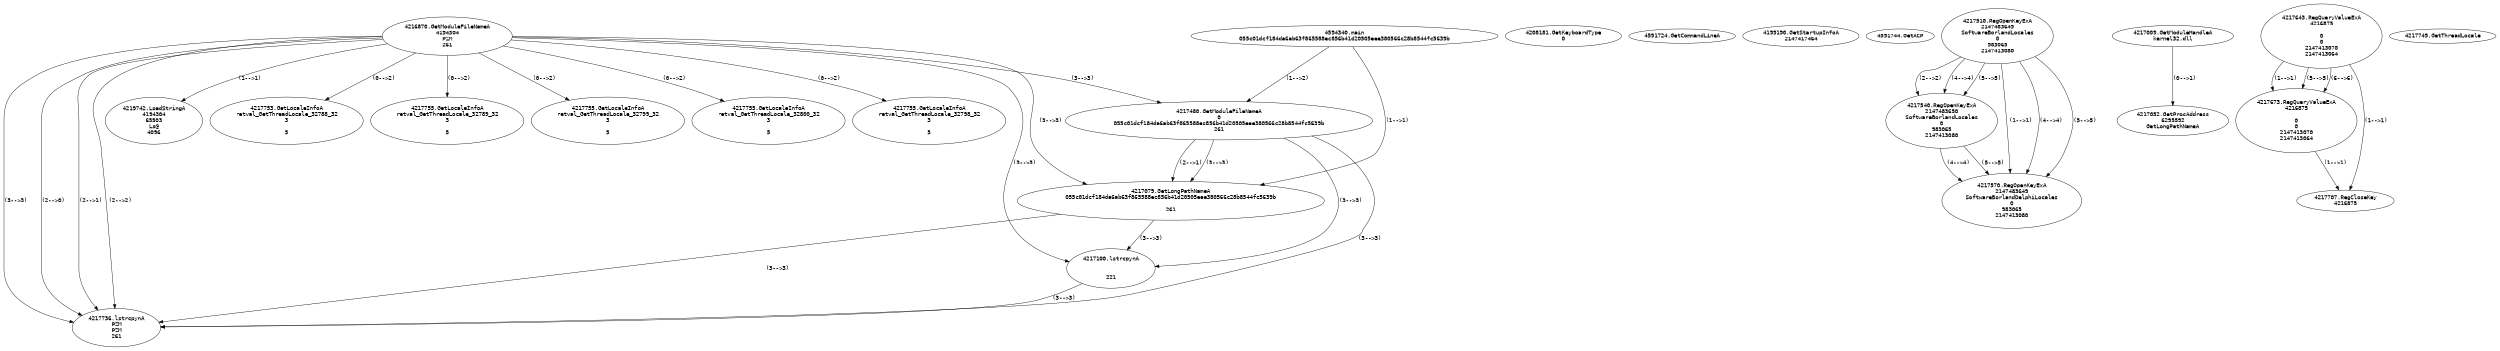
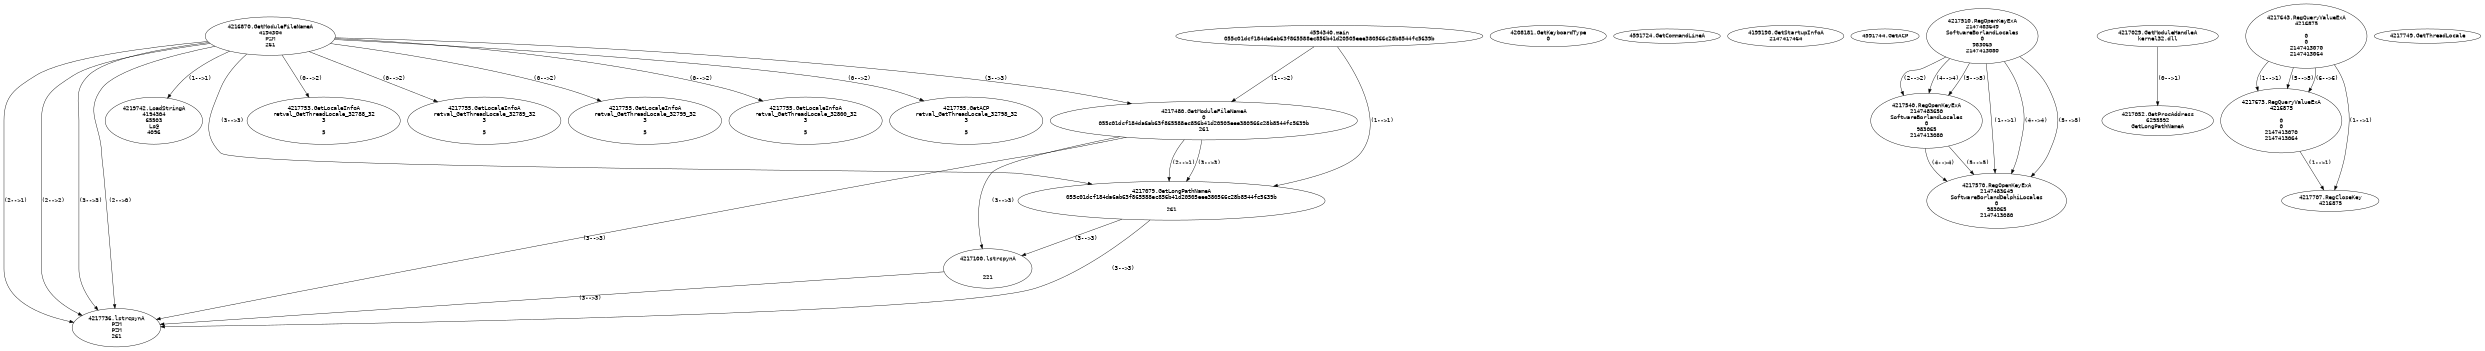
(2173, 36) -> (2158, 36)
(868, 57) -> none
(929, 121) -> (966, 121)
